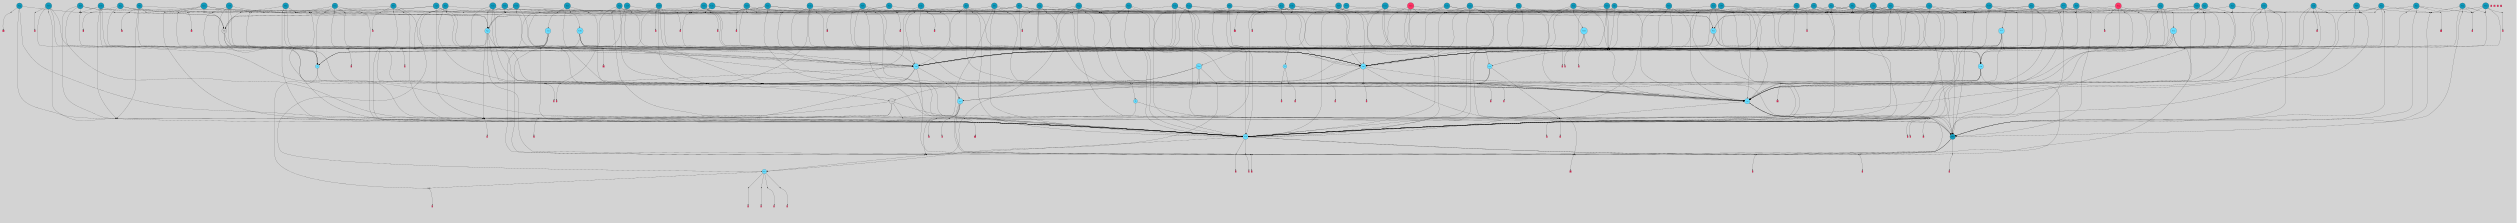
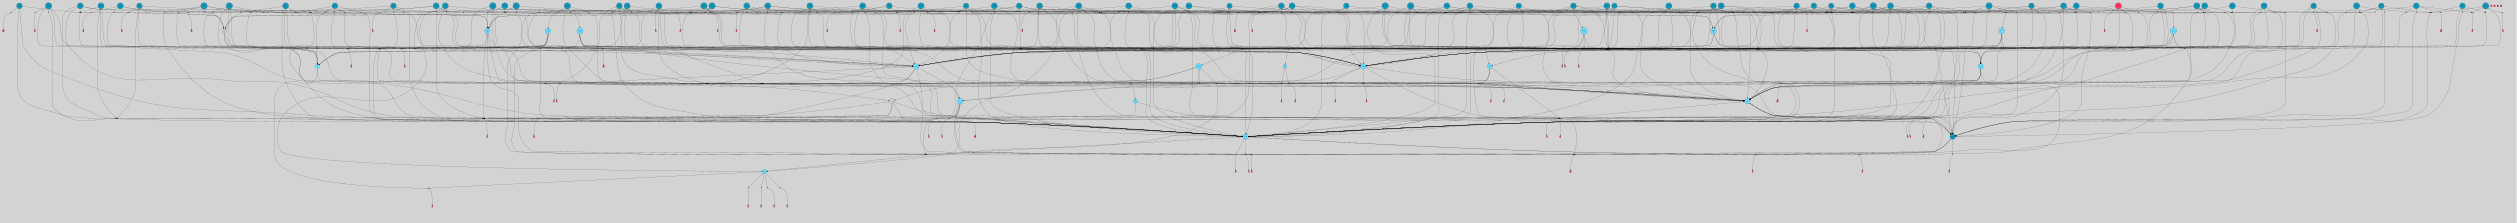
(1339, 6) -> none
(1411, 6) -> (1411, 6)
